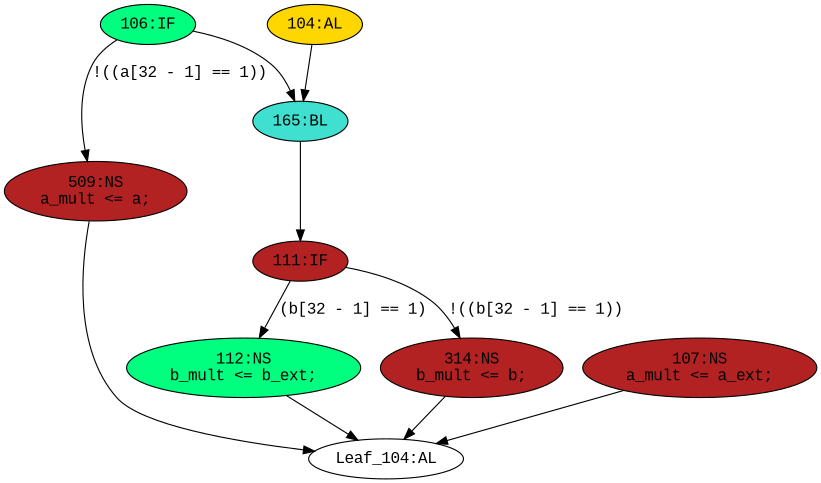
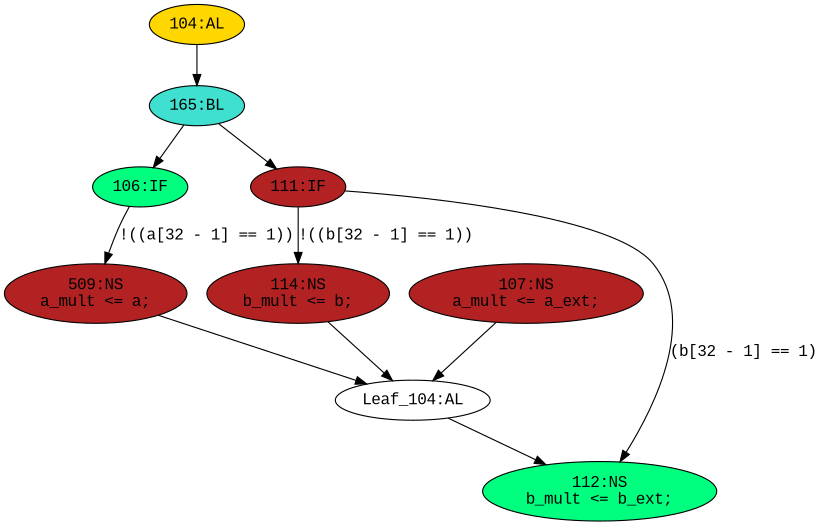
(249, 50) -> (172, 142)
(472, 368) -> (298, 294)
(318, 415) -> (492, 439)
